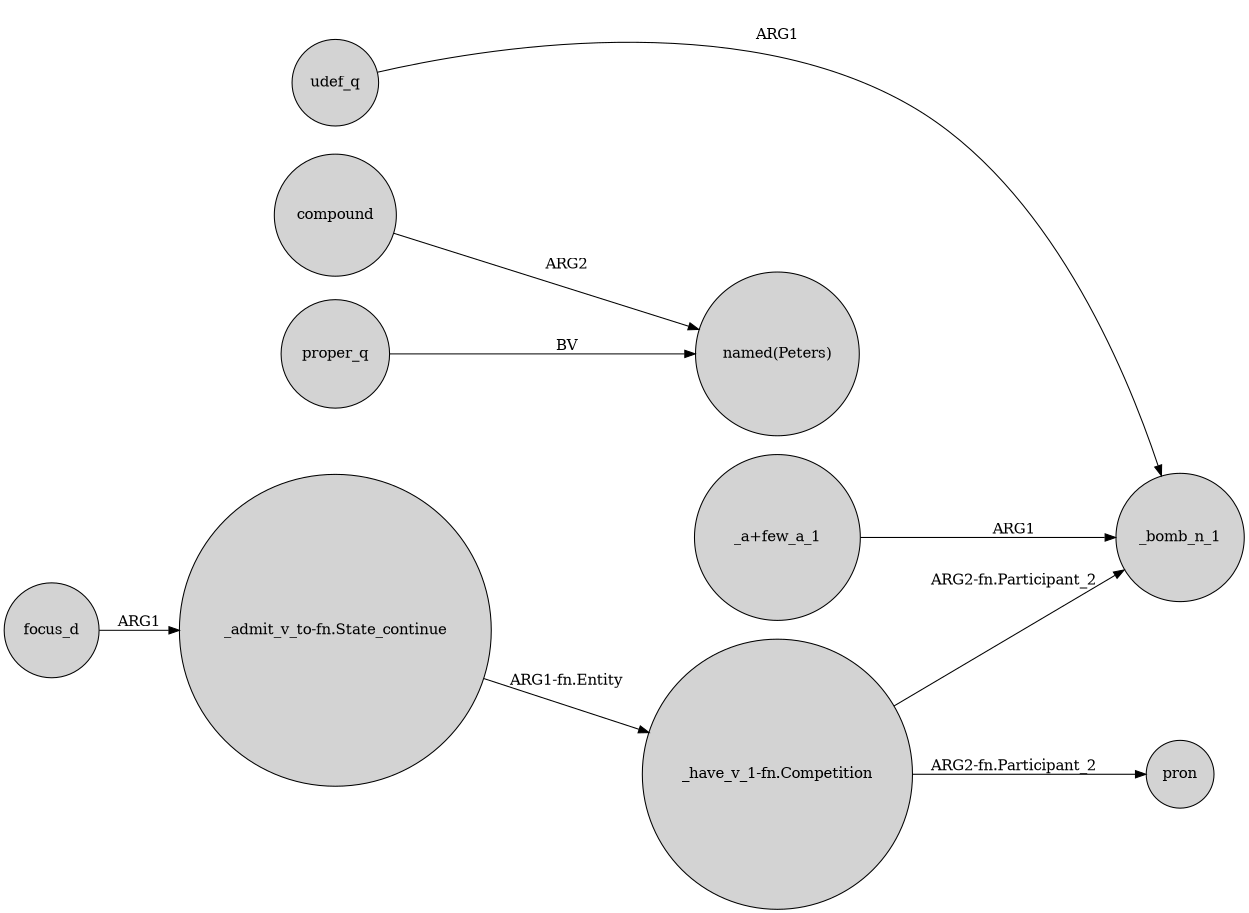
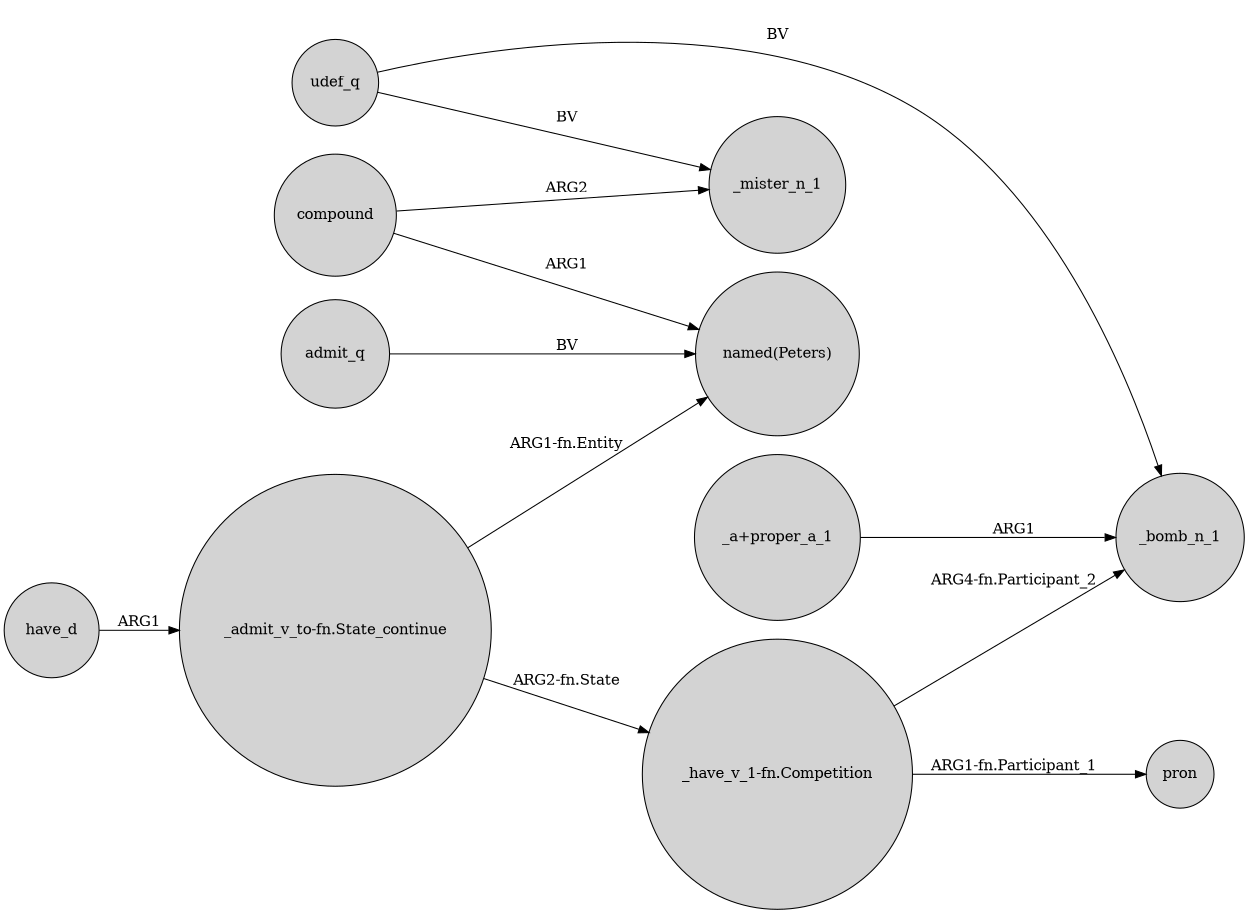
(777, 35) -> (777, 35)
none -> (777, 185)
(567, 265) -> (567, 265)
(335, 354) -> (335, 354)
none -> (583, 475)
(777, 537) -> (777, 537)
(1014, 581) -> (1014, 581)
(52, 630) -> (52, 630)
(567, 681) -> (567, 681)
(1014, 766) -> (1014, 766)
